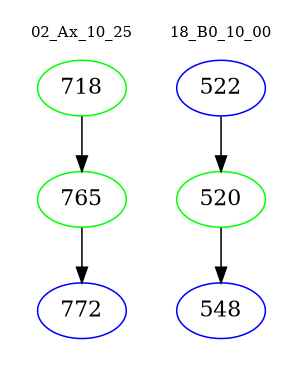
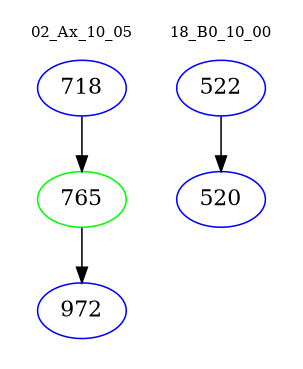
(82, 33) -> (82, 33)
(82, 88) -> (82, 88)
(221, 199) -> (221, 199)
(82, 311) -> (82, 311)
(221, 311) -> none
